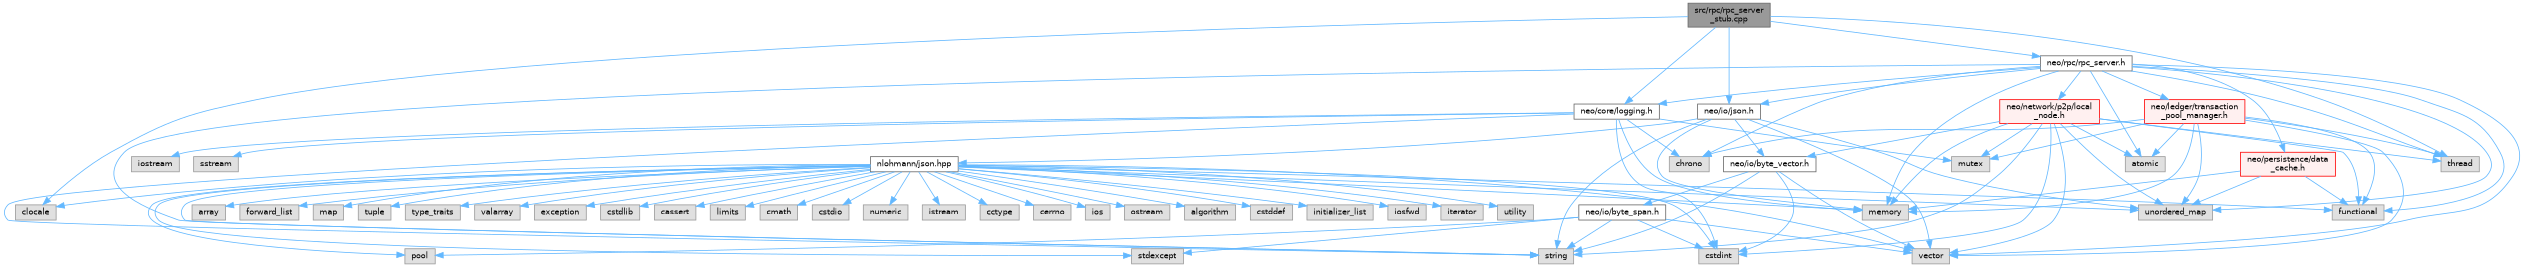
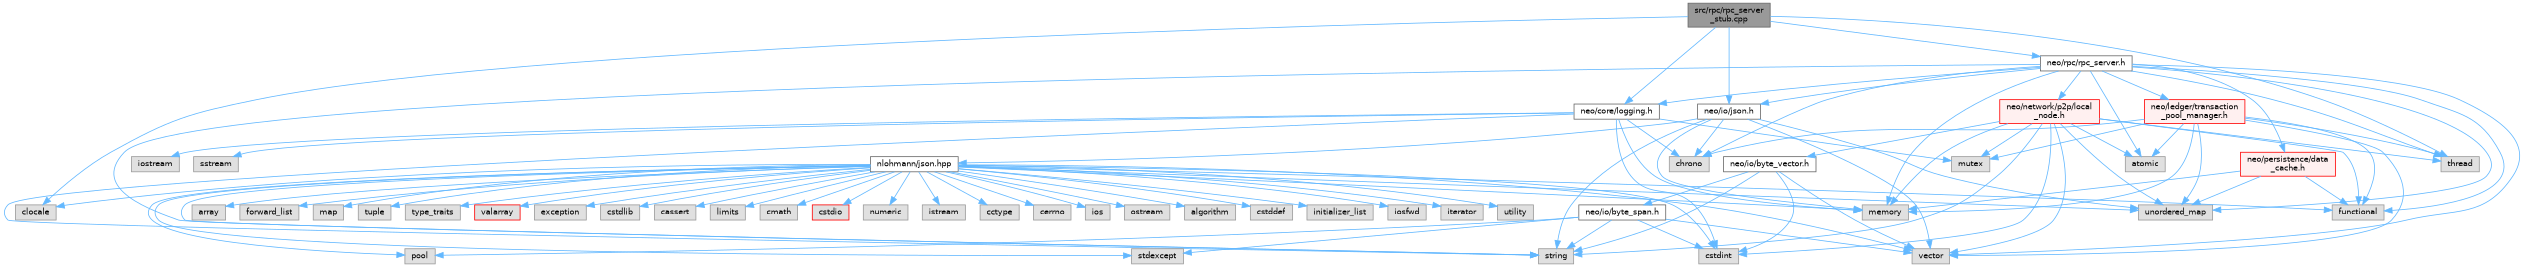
(1750, 139) -> (1712, 135)
(497, 212) -> (497, 212)
(831, 212) -> (831, 212)
